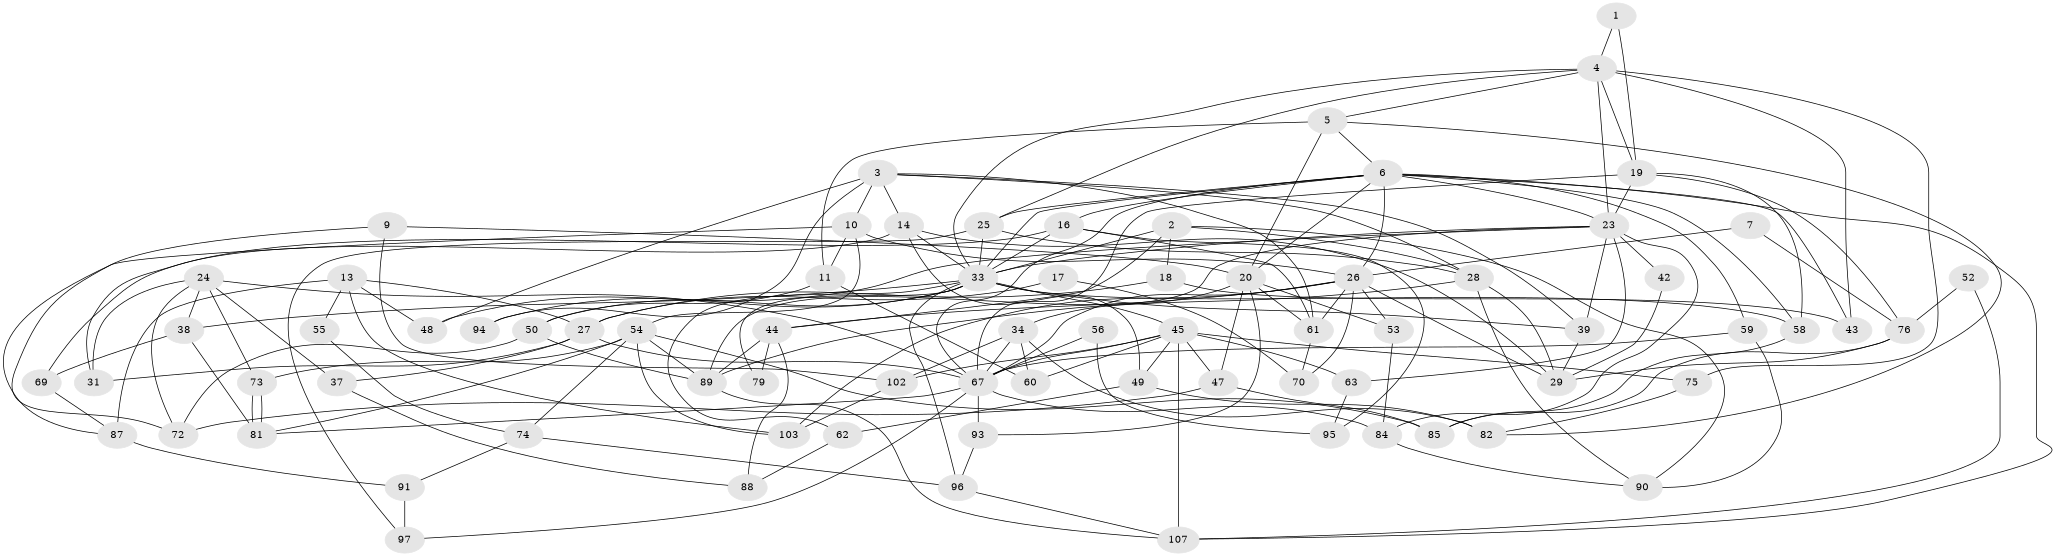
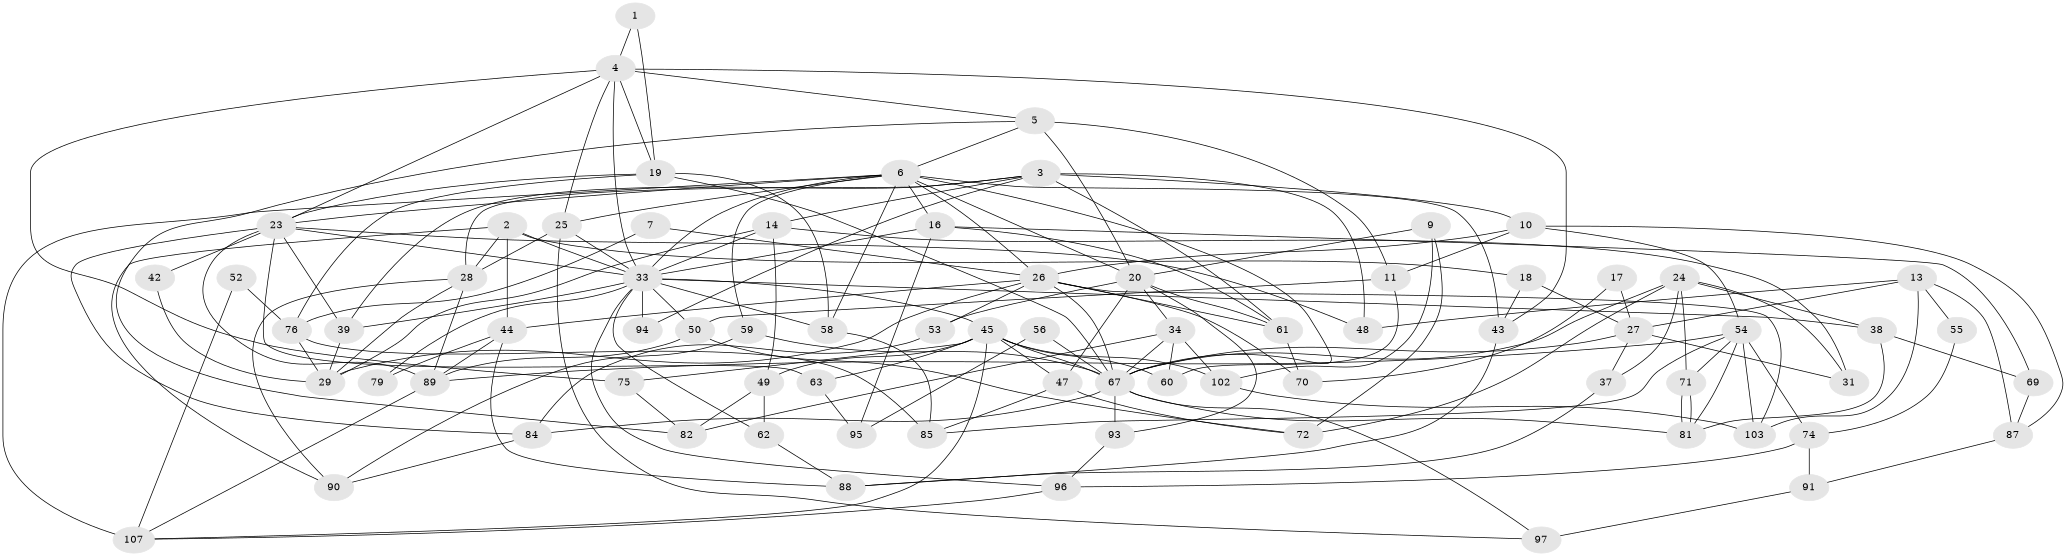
(257, 383) -> (1686, 383)
none -> (1203, 462)
